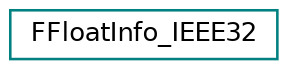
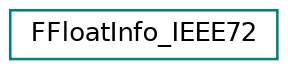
(144, 35) -> (144, 35)
